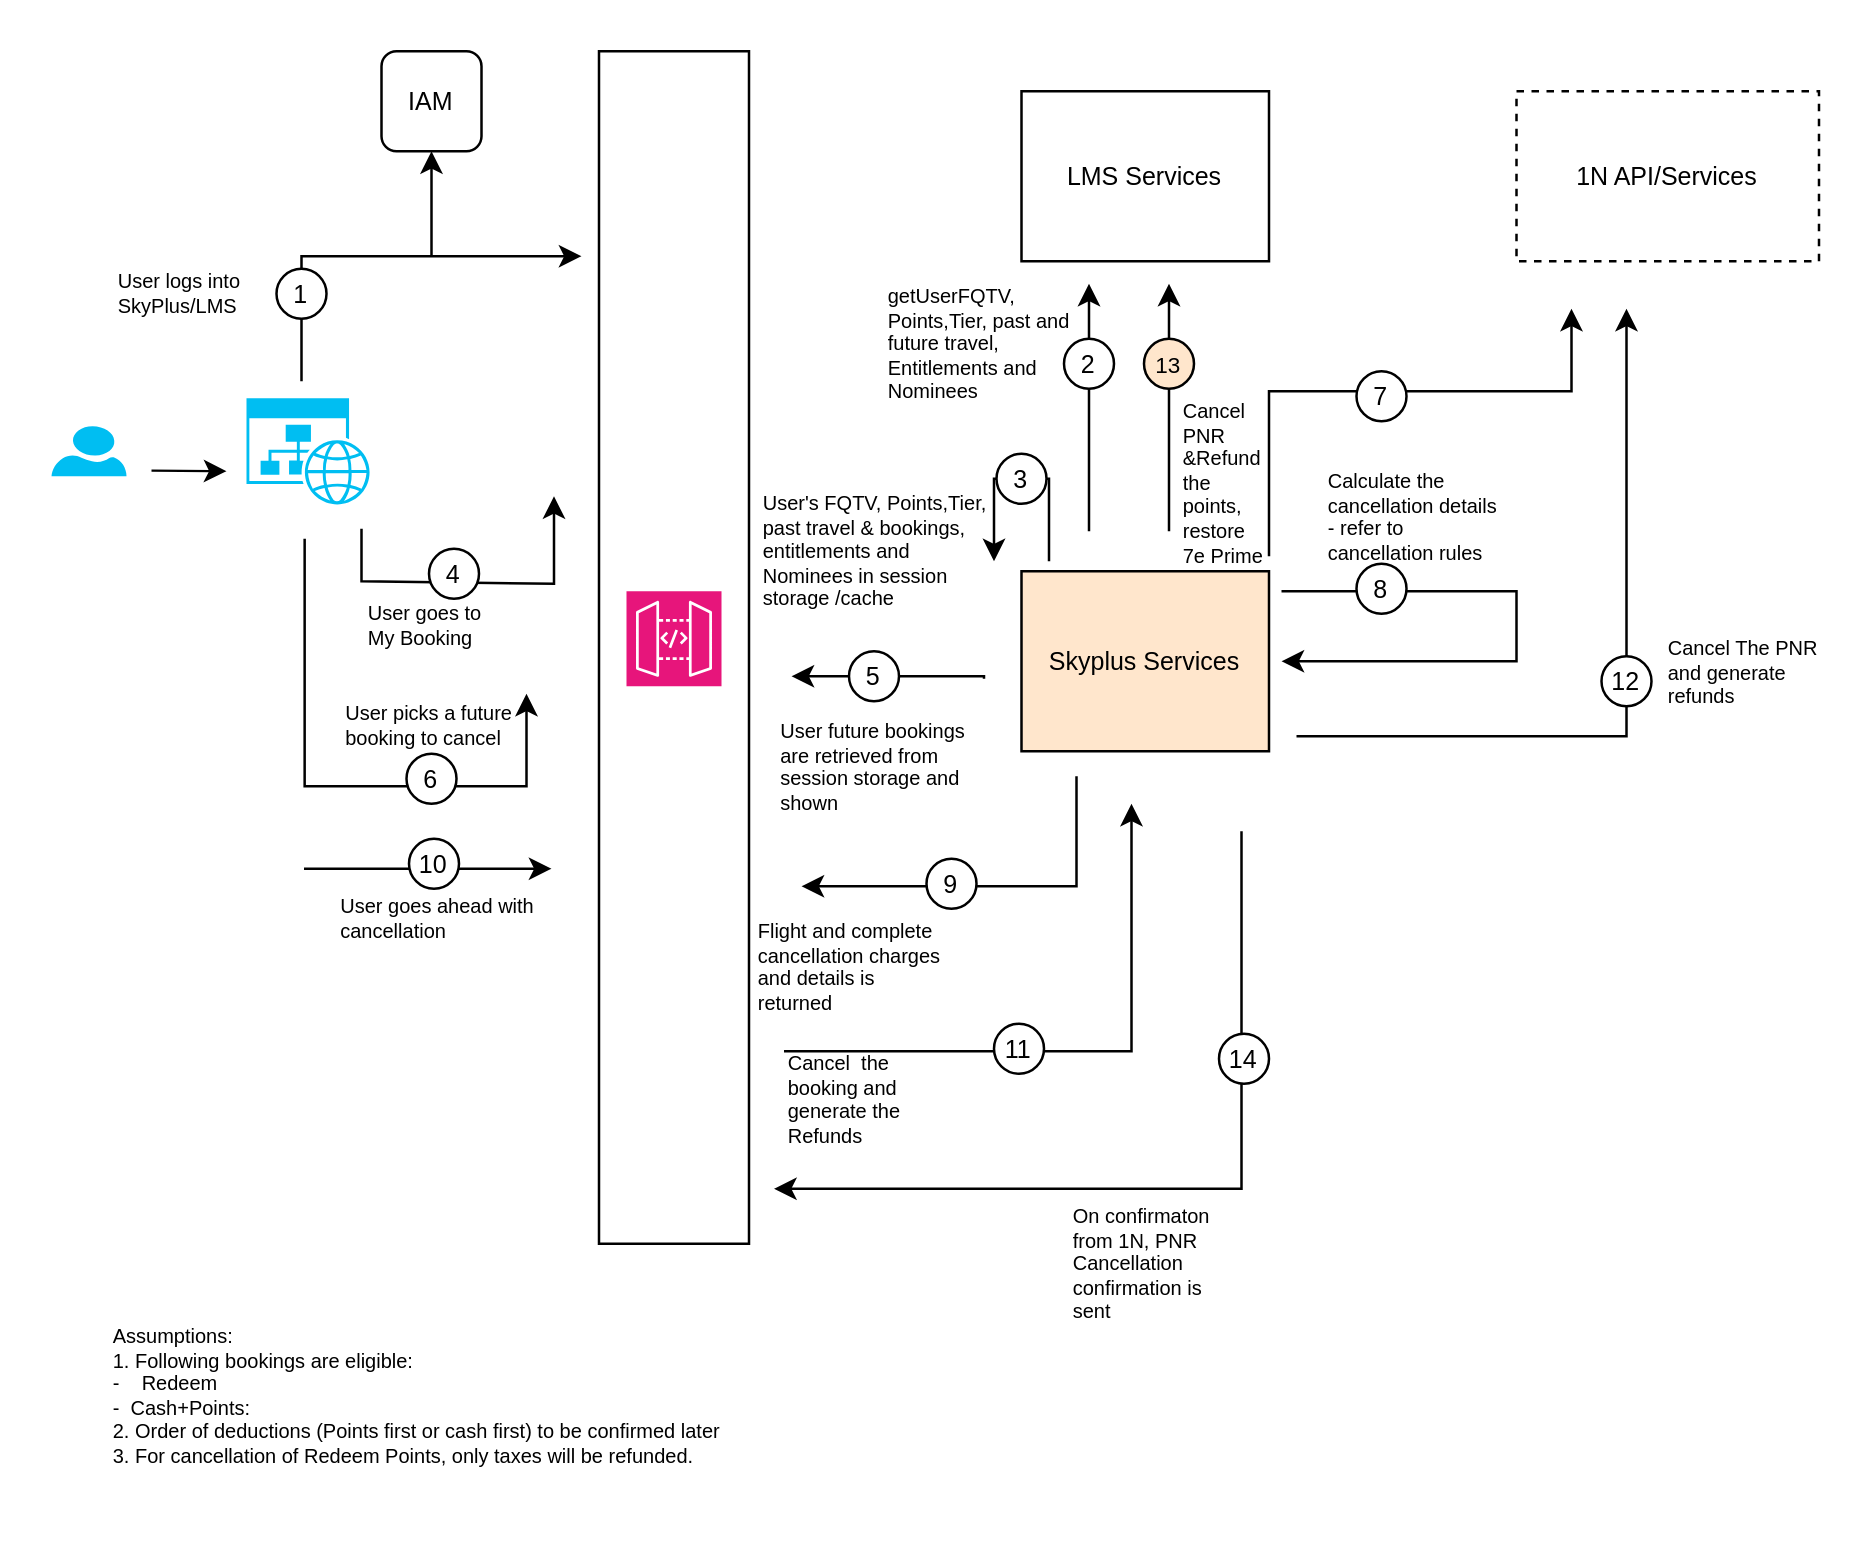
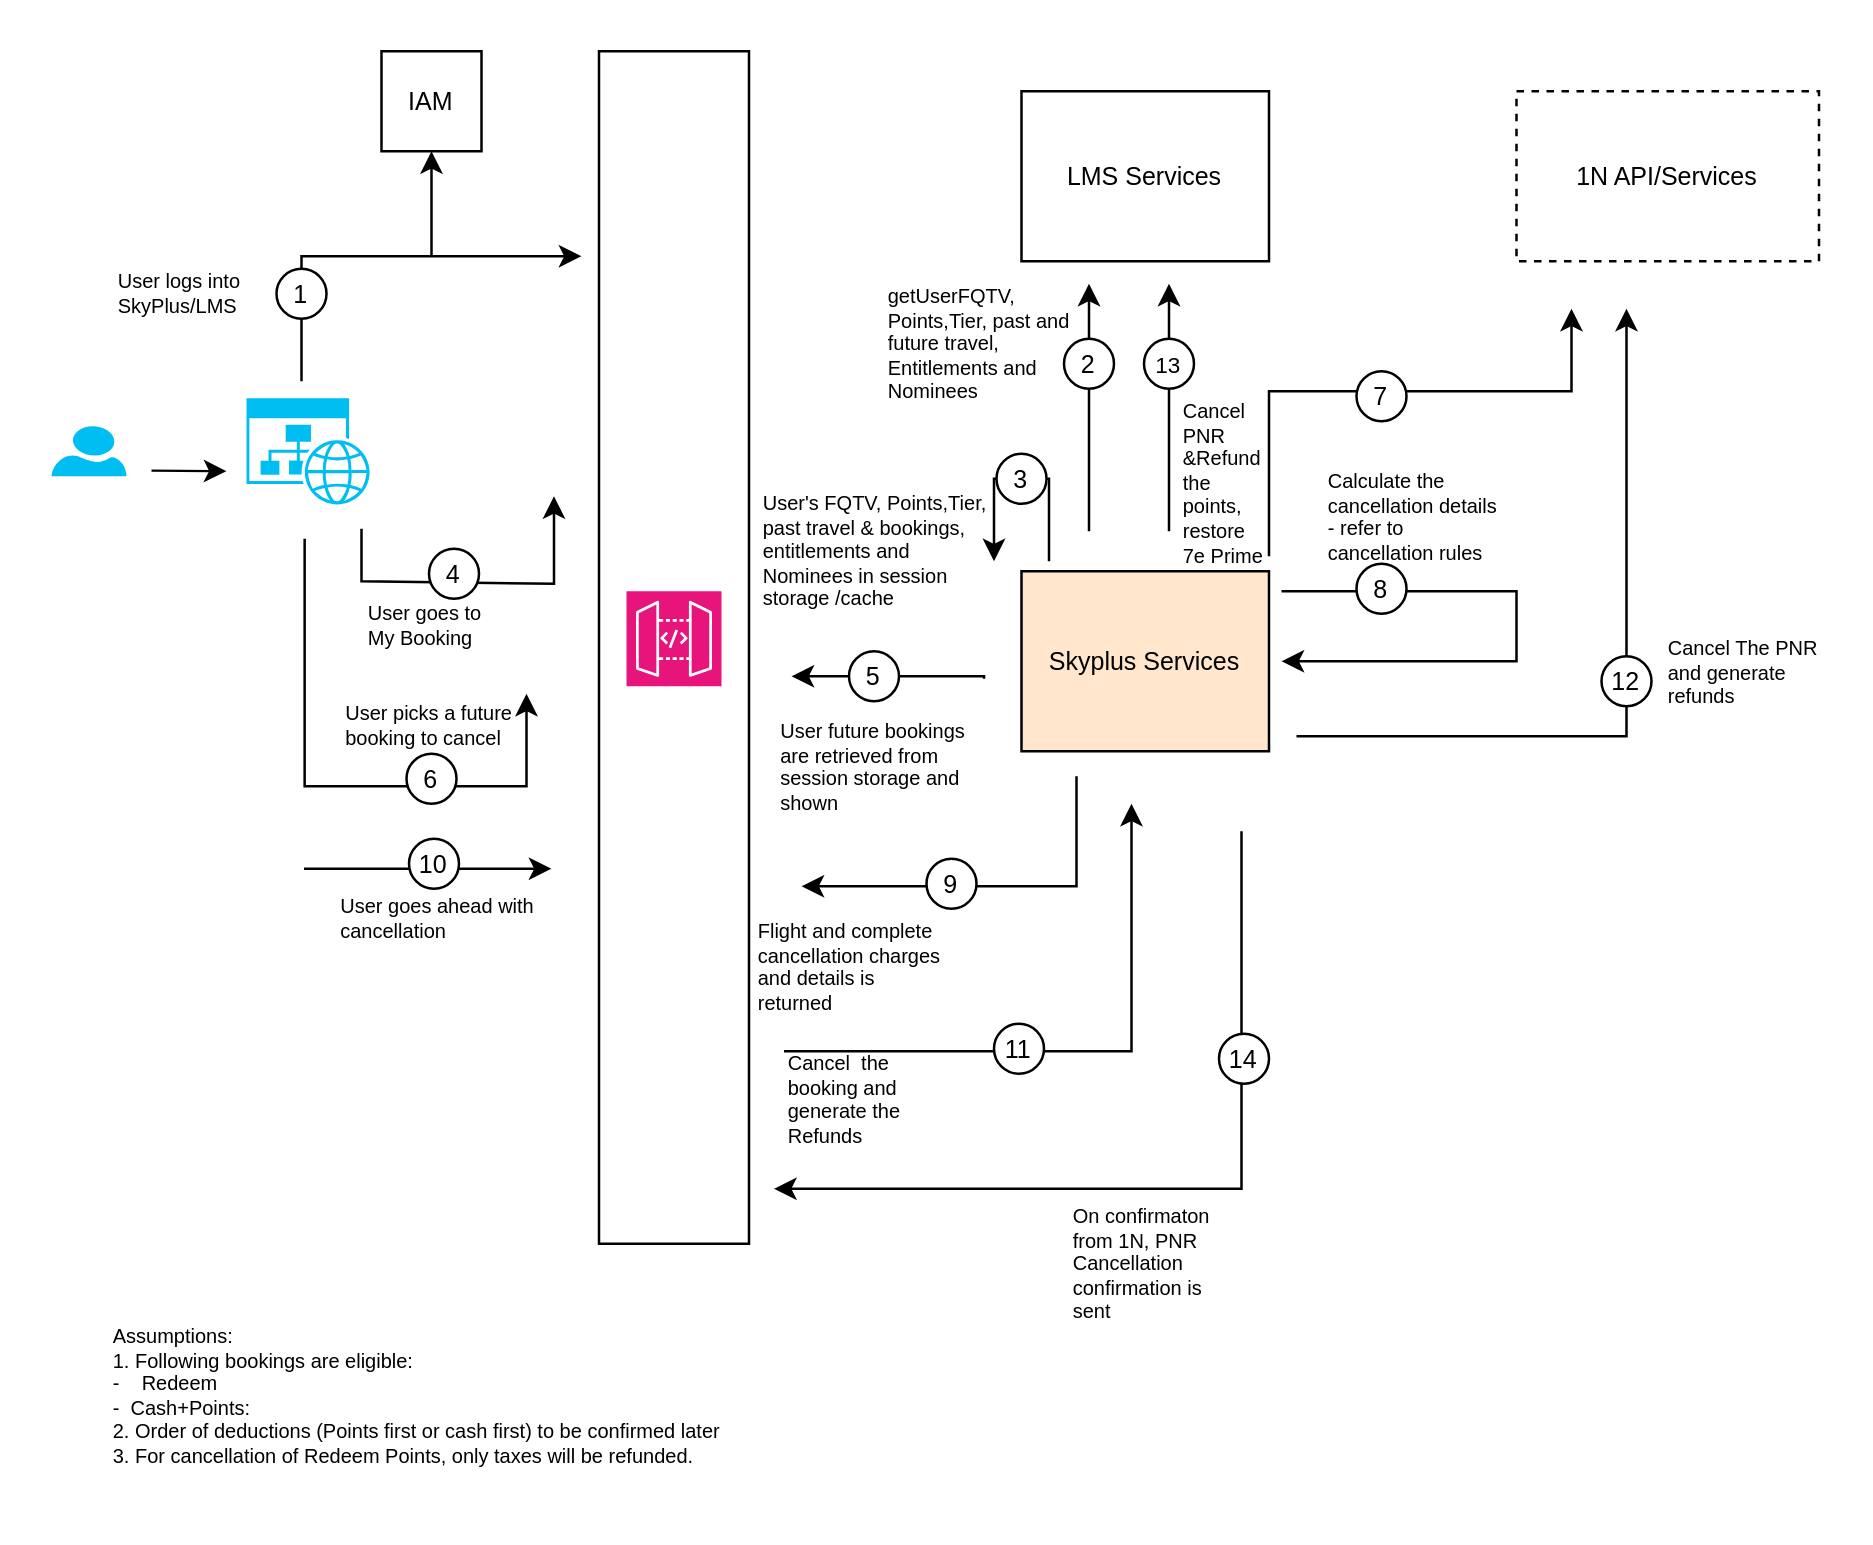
(431, 101) -> (431, 101)
(1169, 364) -> (1169, 364)
